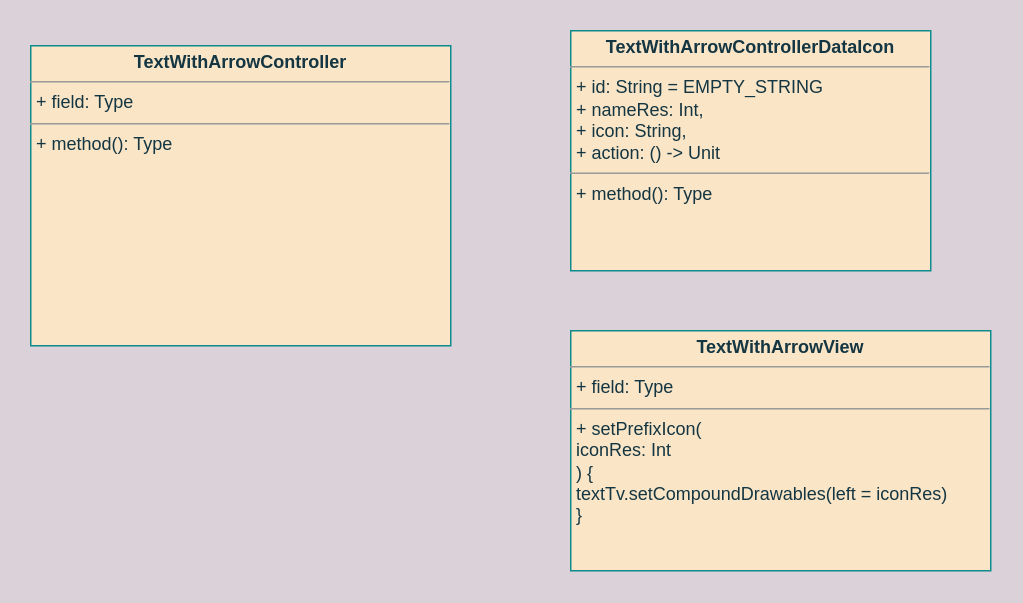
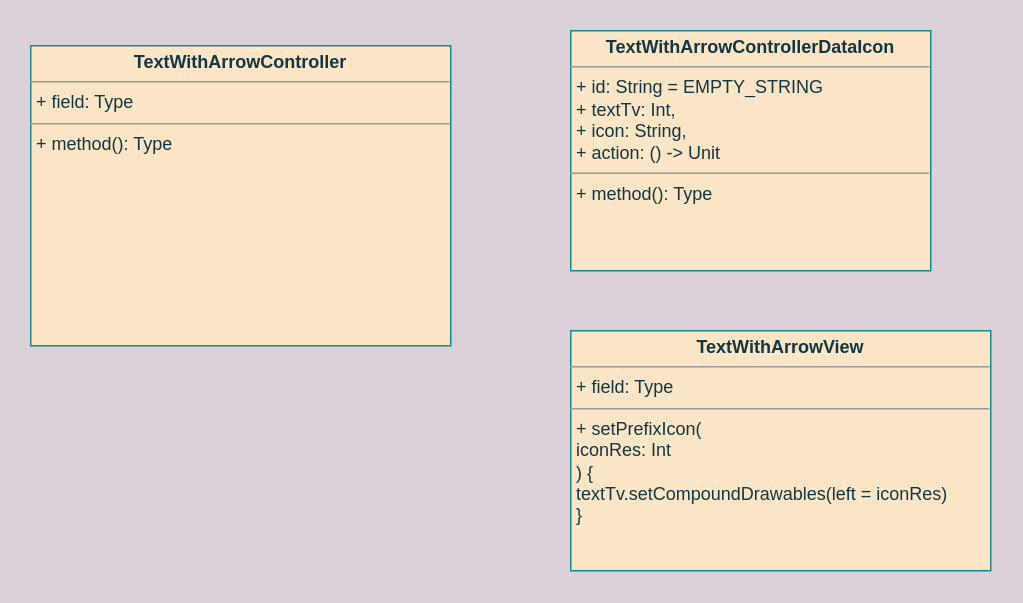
(720, 96) -> (720, 96)
